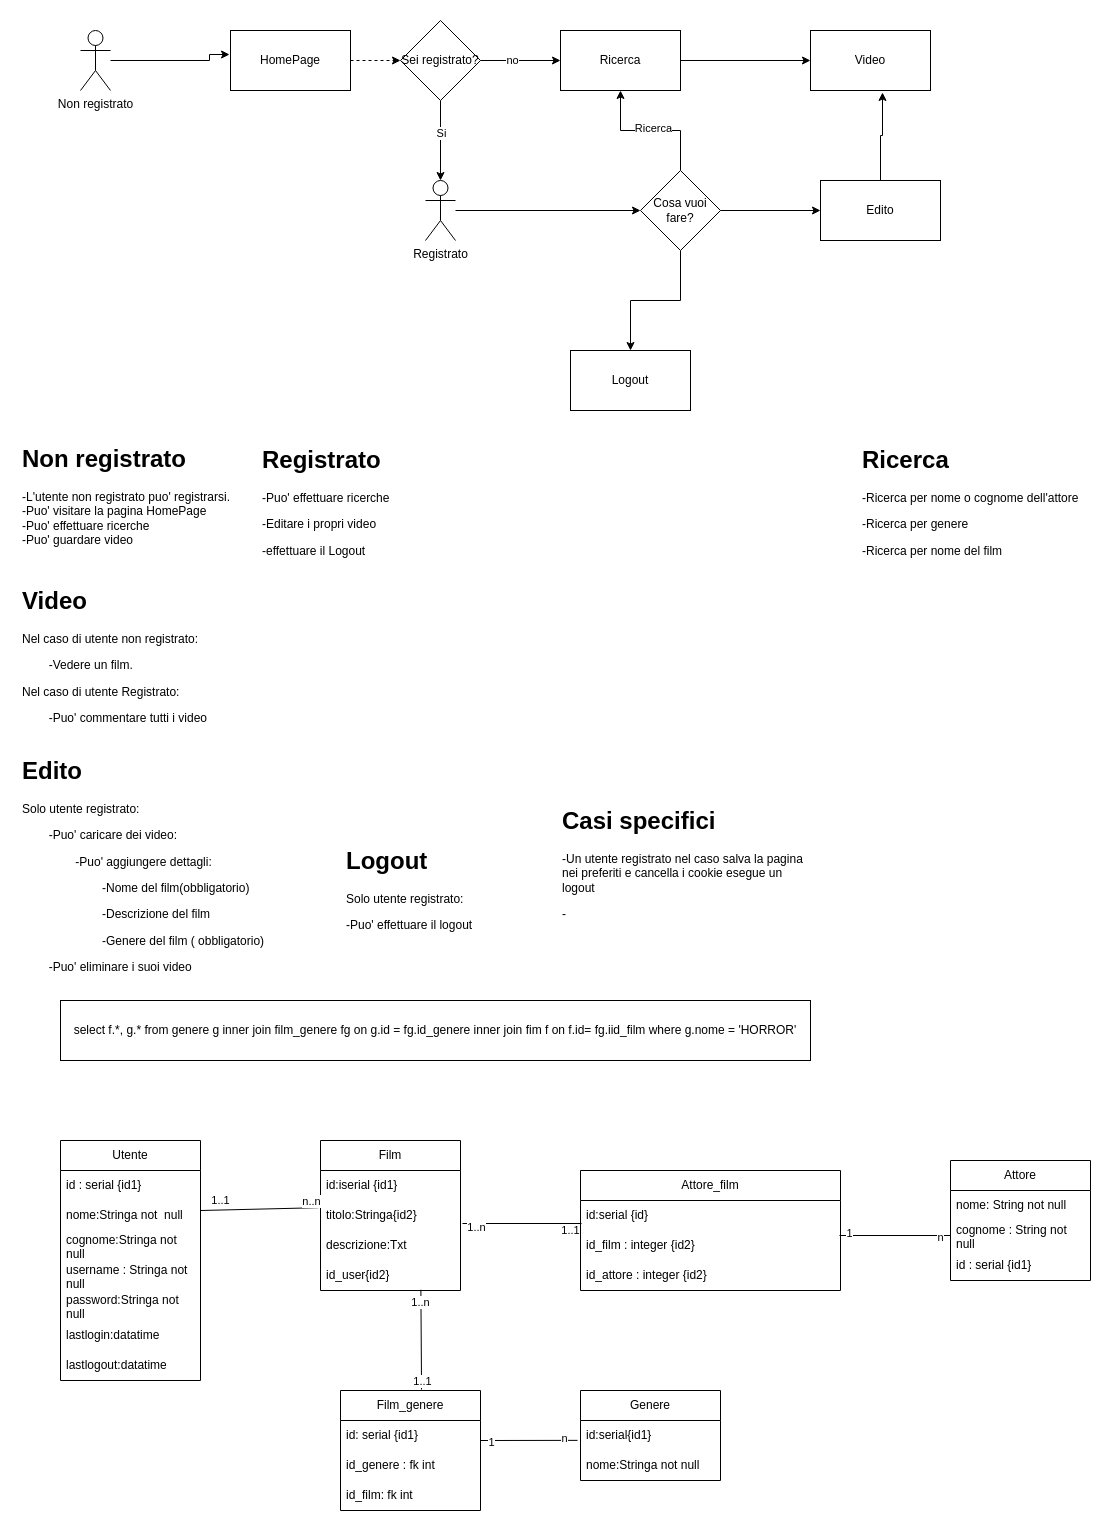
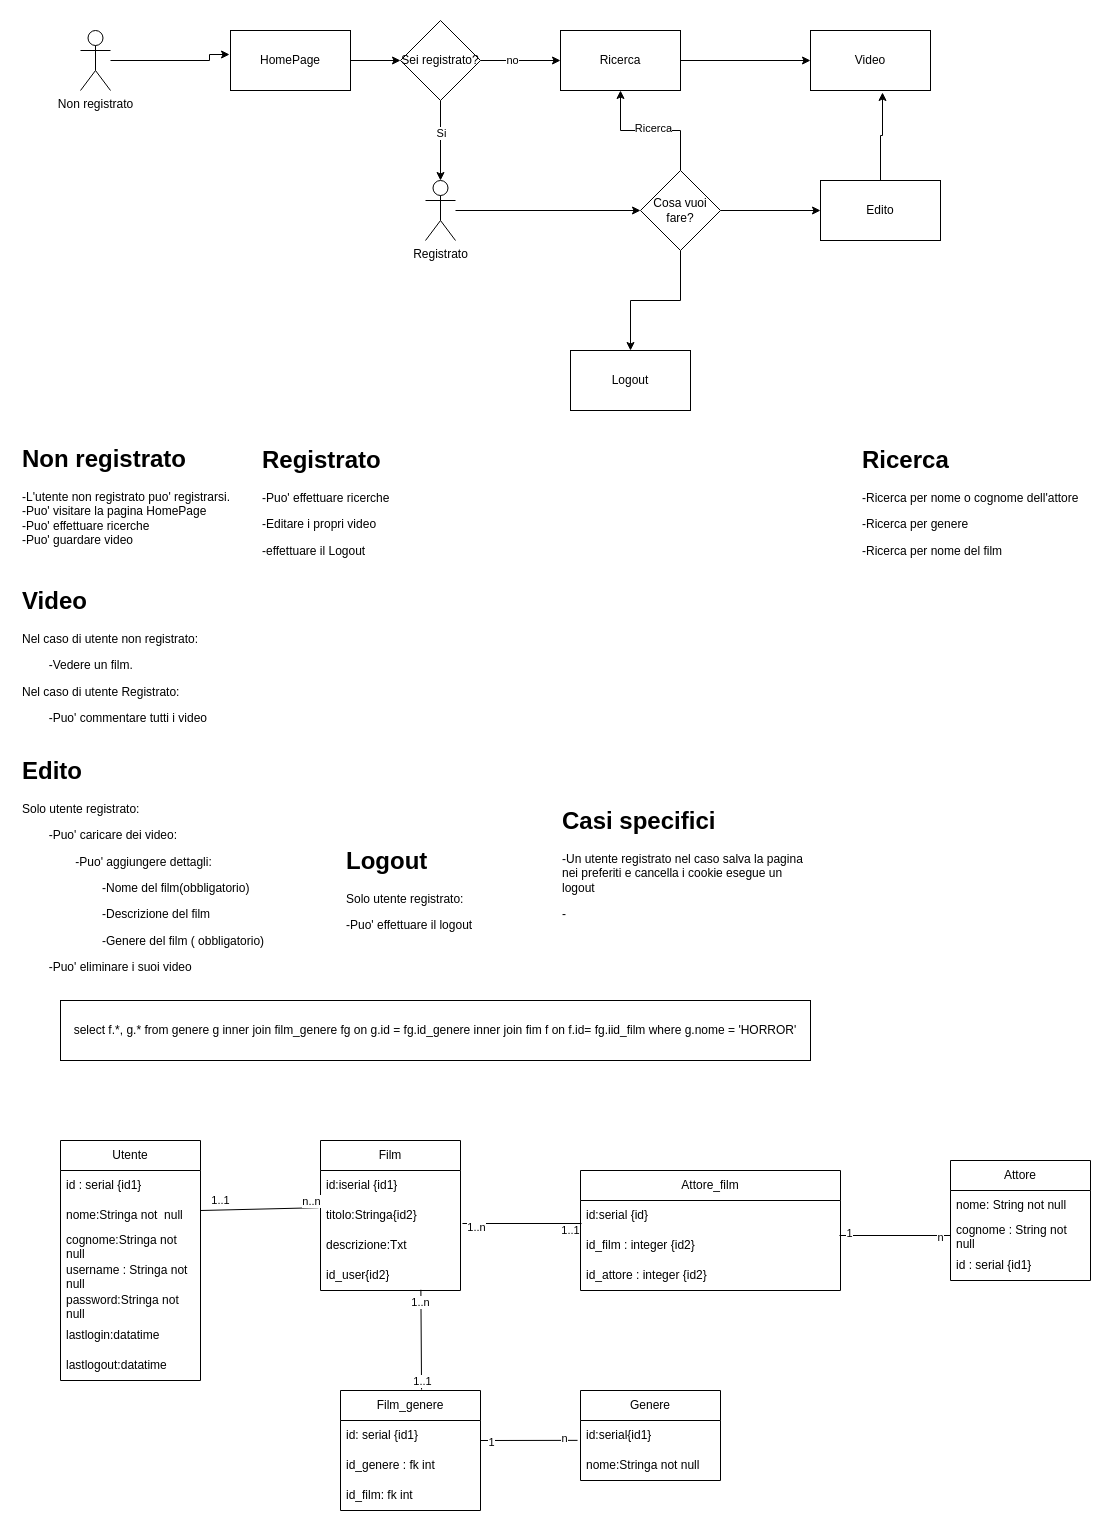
(373, 61) -> (373, 61)
